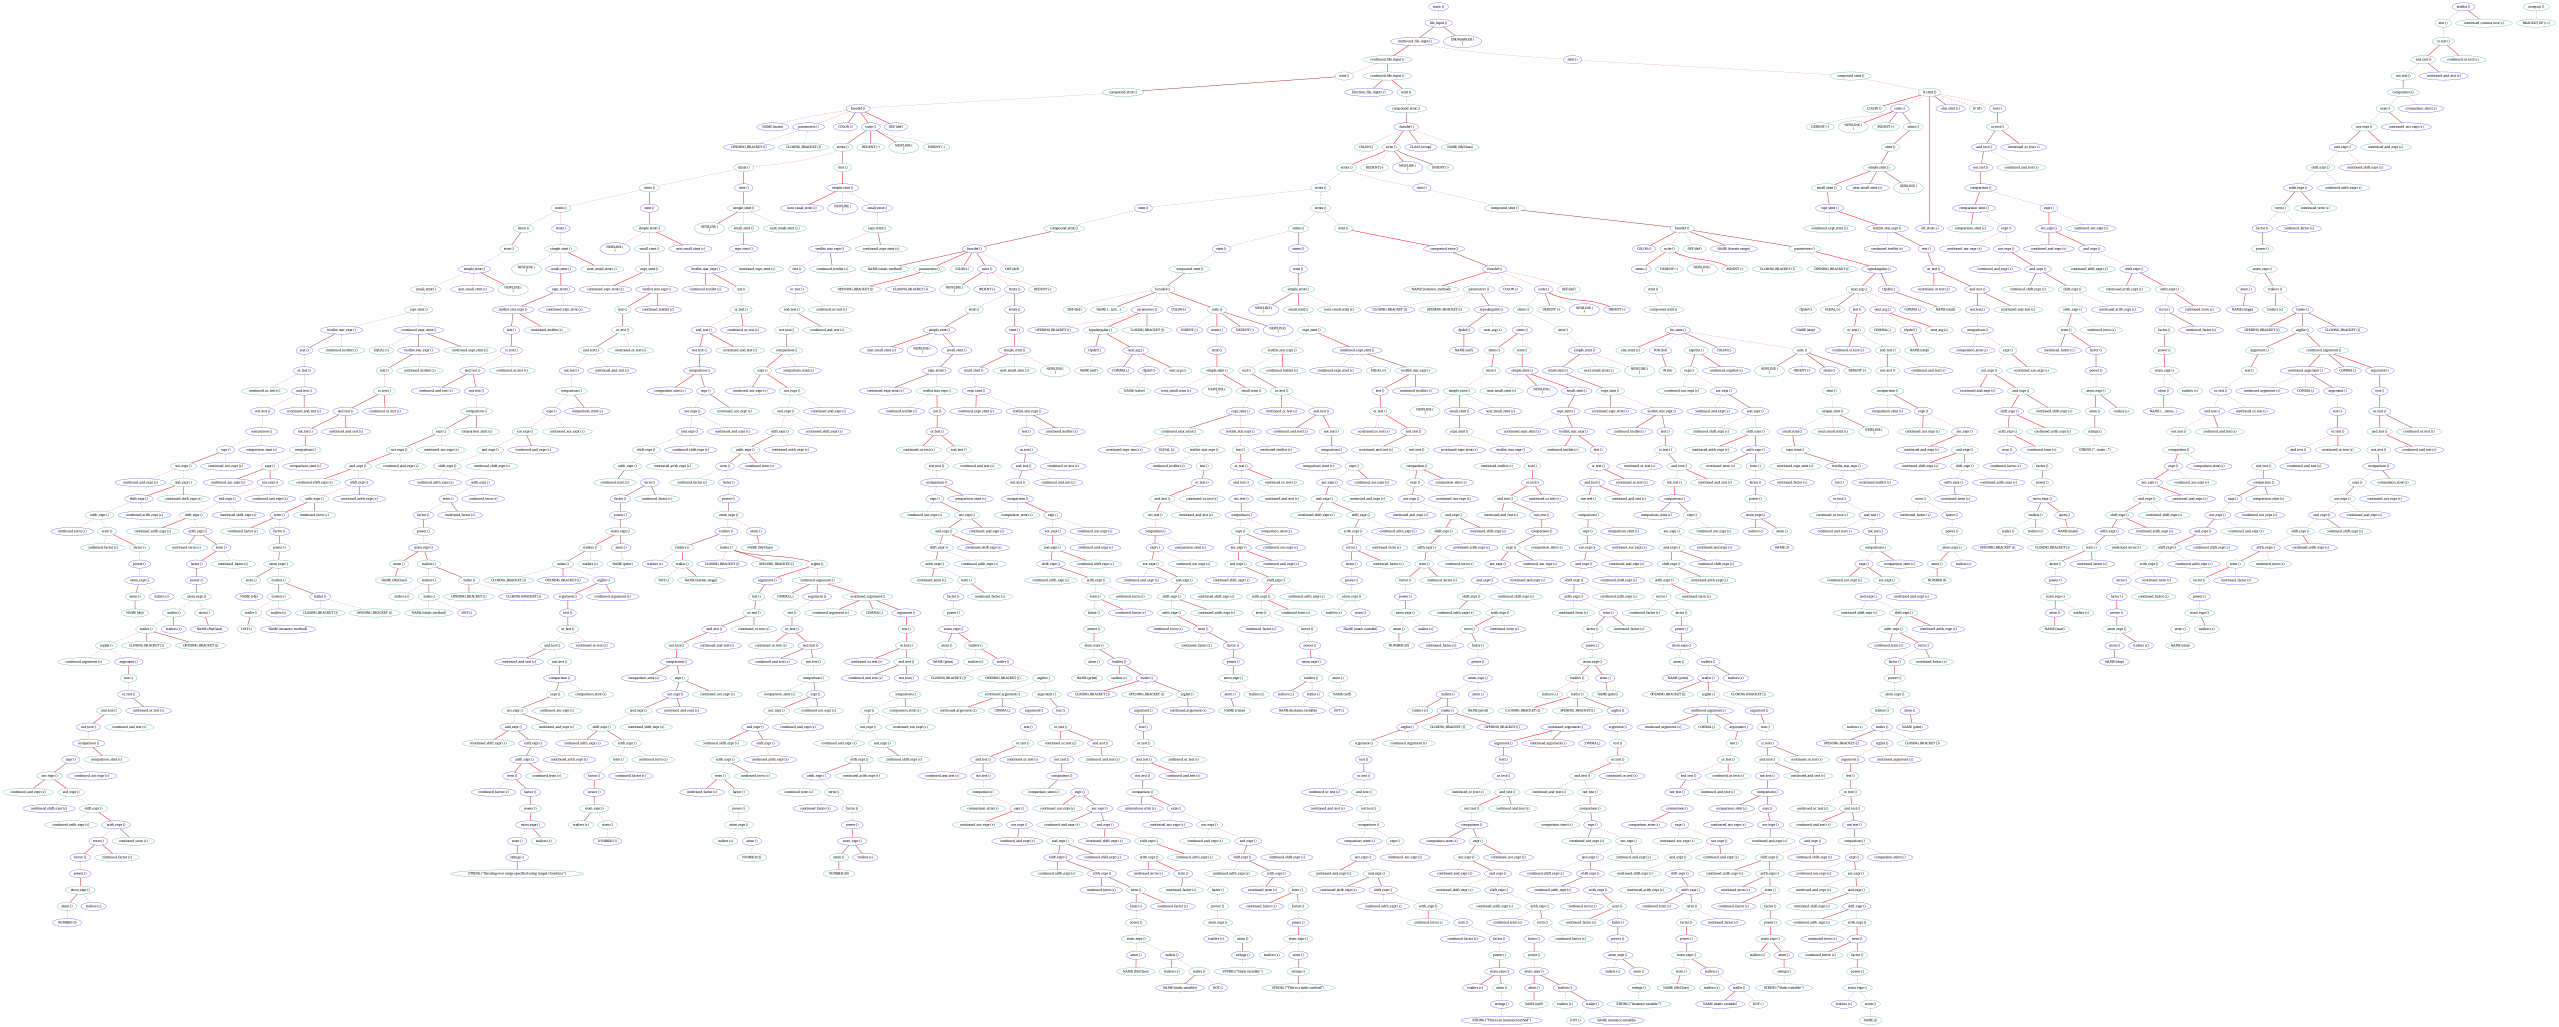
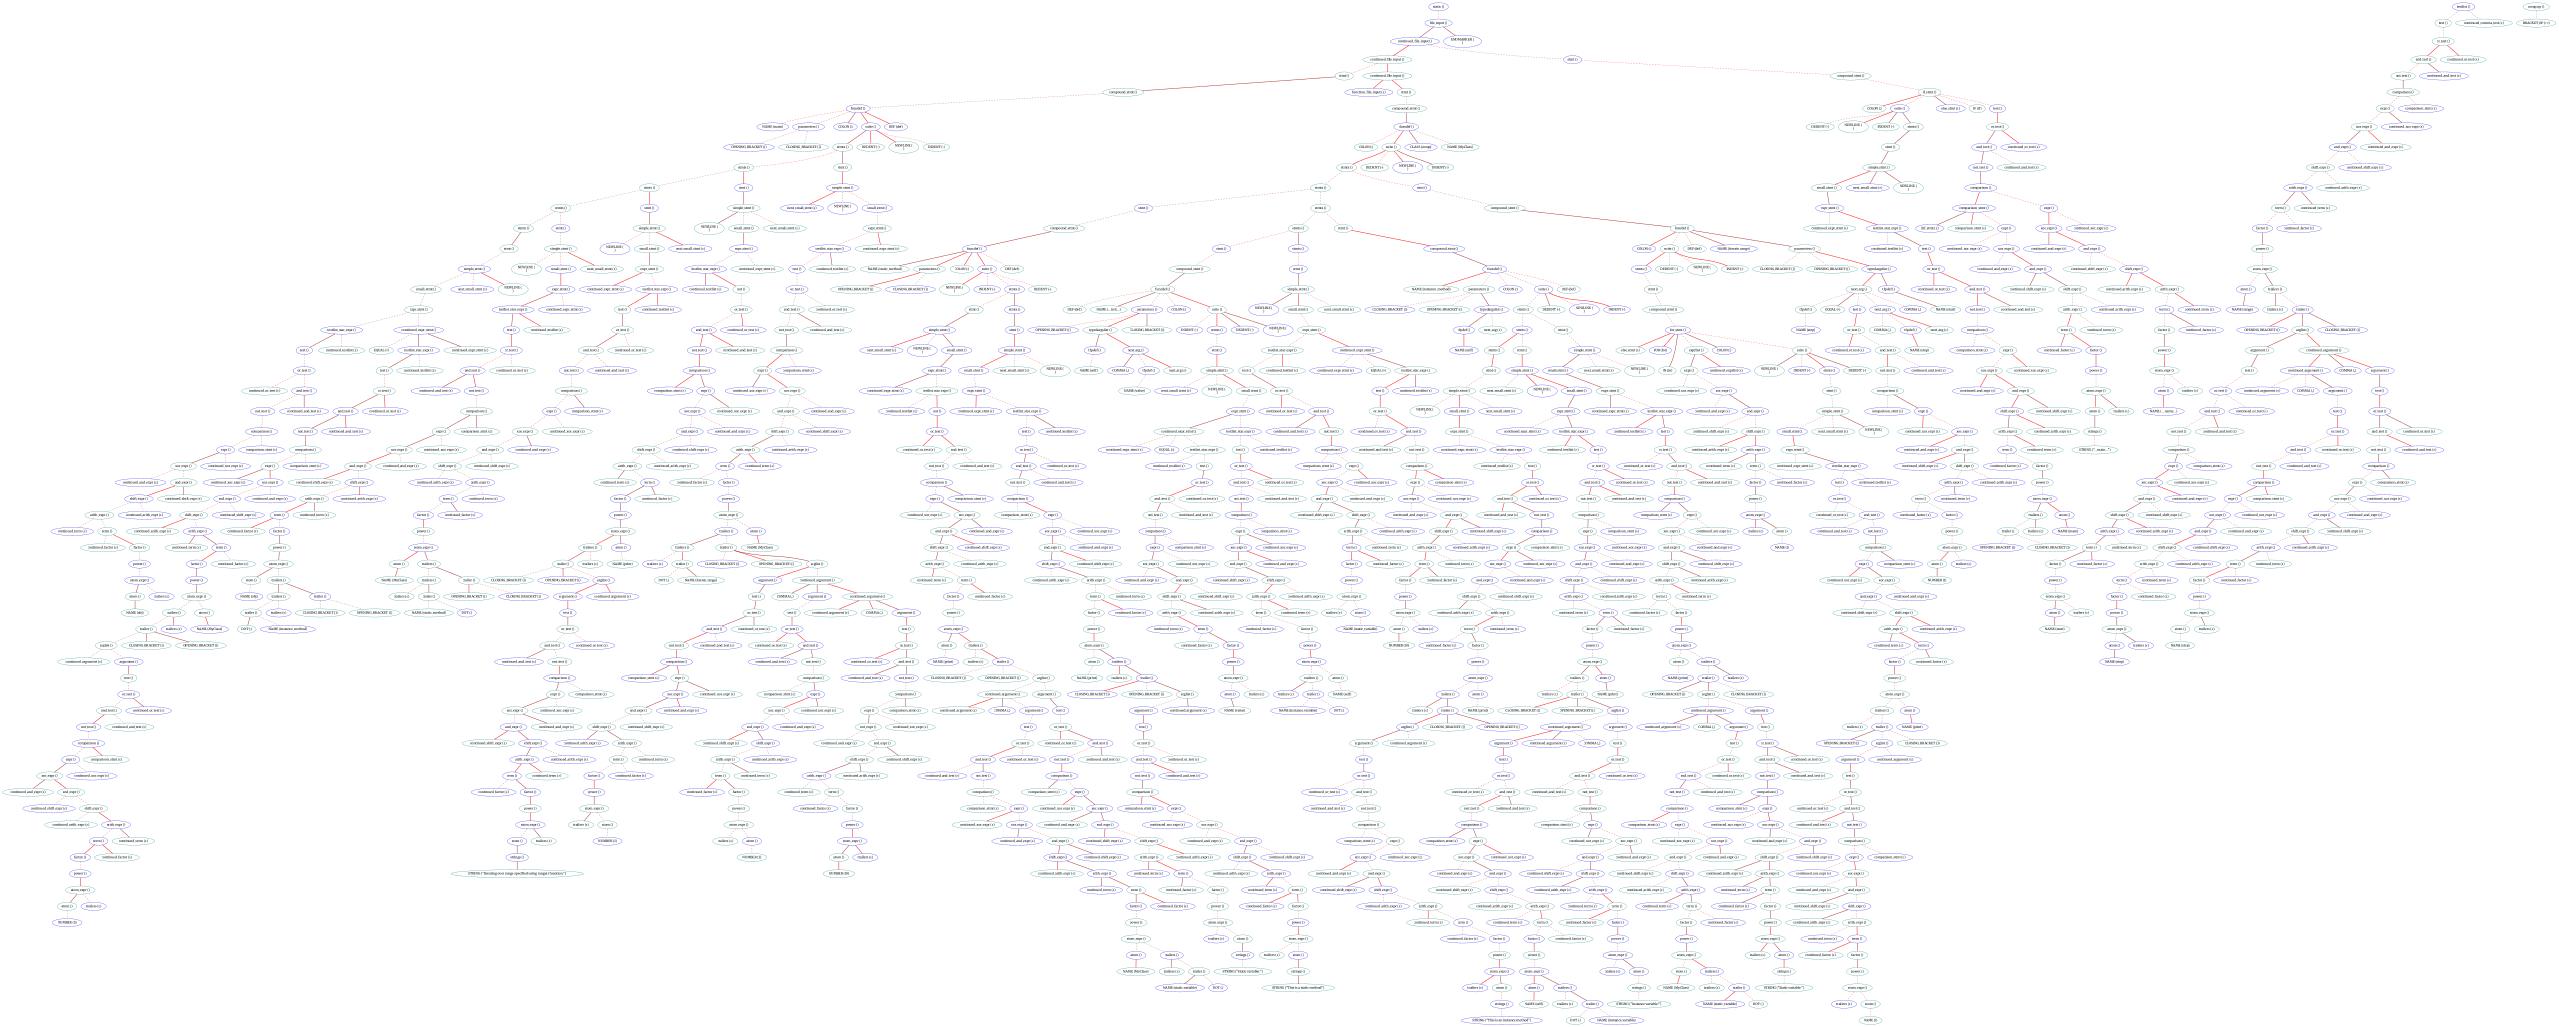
(2474, 15) -> (2474, 15)
(1930, 160) -> (1951, 219)
(1669, 340) -> (1669, 340)
(1664, 361) -> (1675, 351)
